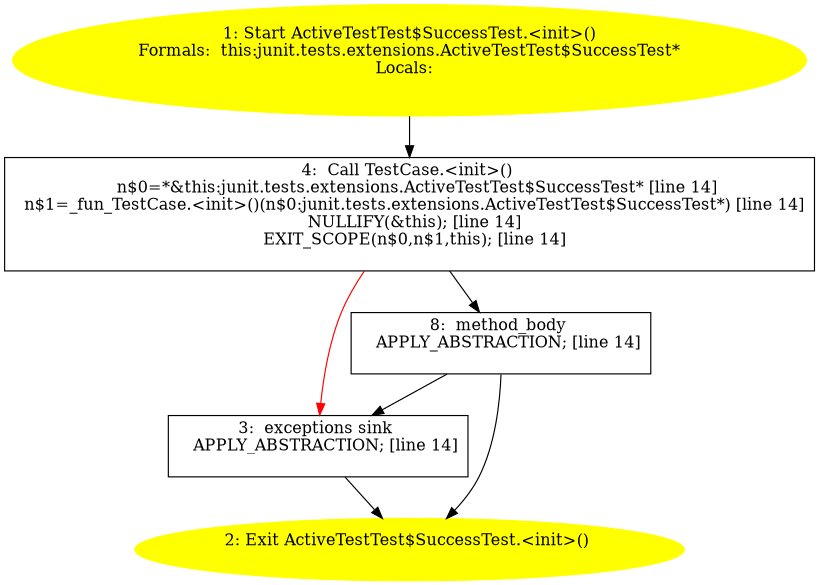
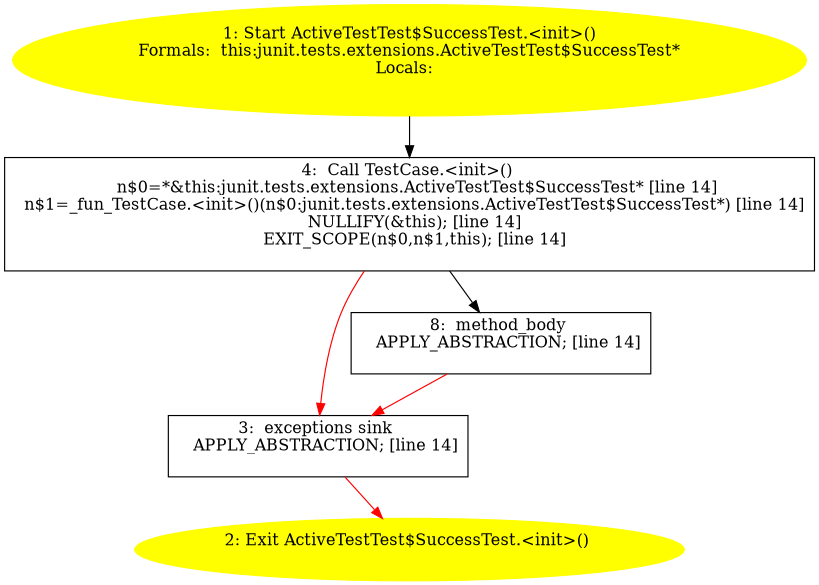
(415, 392) -> (415, 392)
(490, 447) -> none
(360, 493) -> (360, 493)
